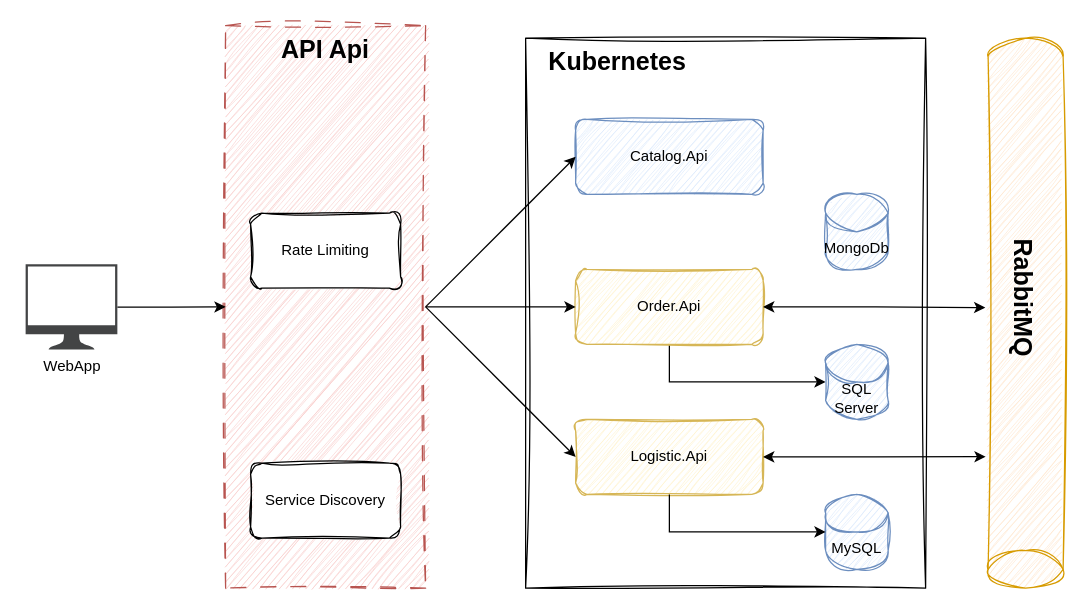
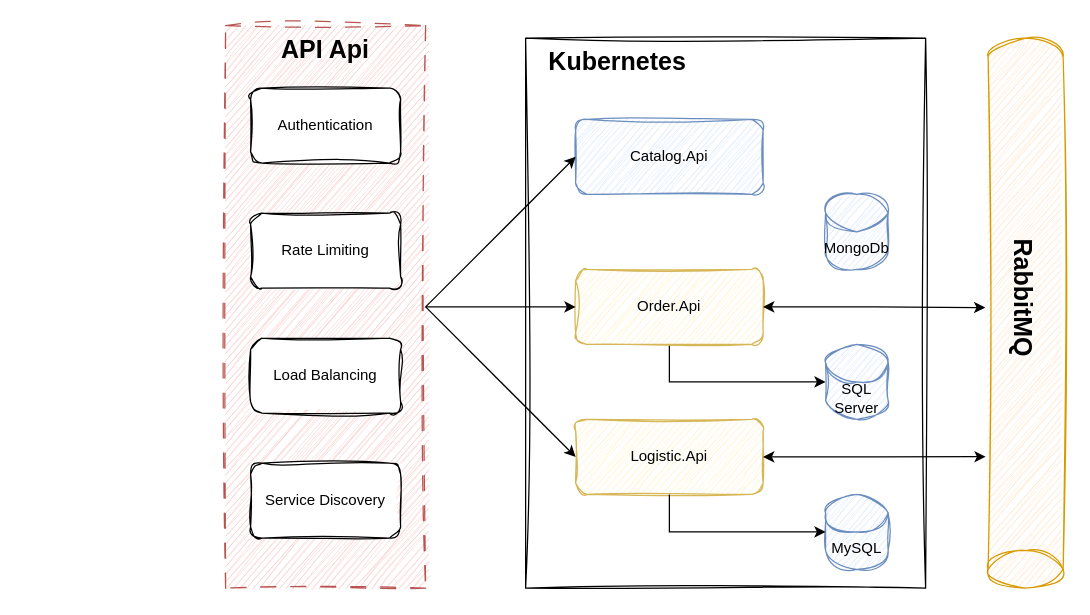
none -> (326, 126)
(71, 307) -> none
(167, 307) -> none
none -> (326, 376)
